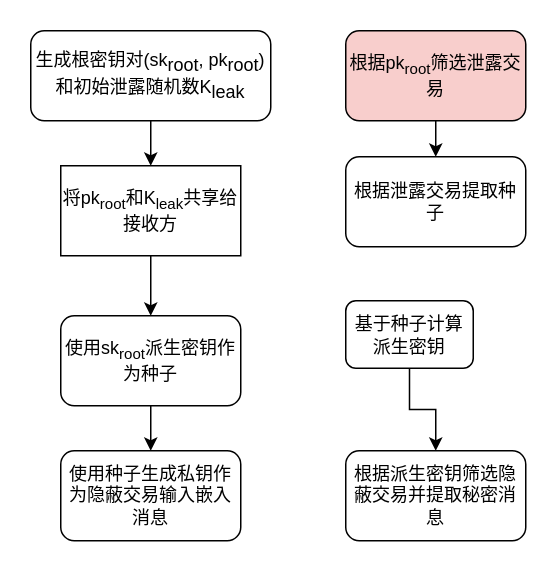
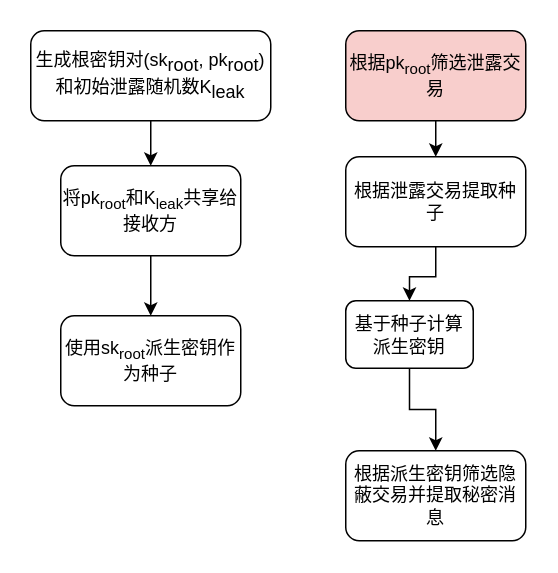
(151, 211) -> (151, 211)
none -> (431, 277)
(151, 434) -> none
(151, 496) -> none
